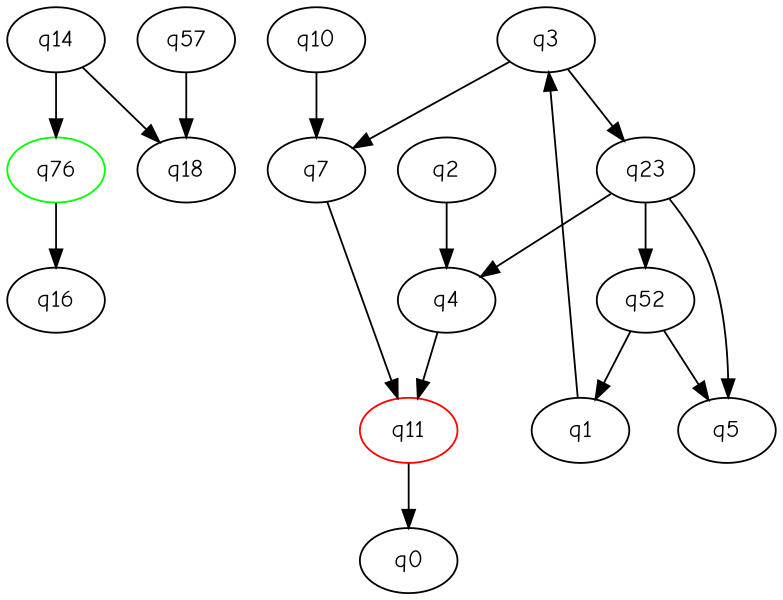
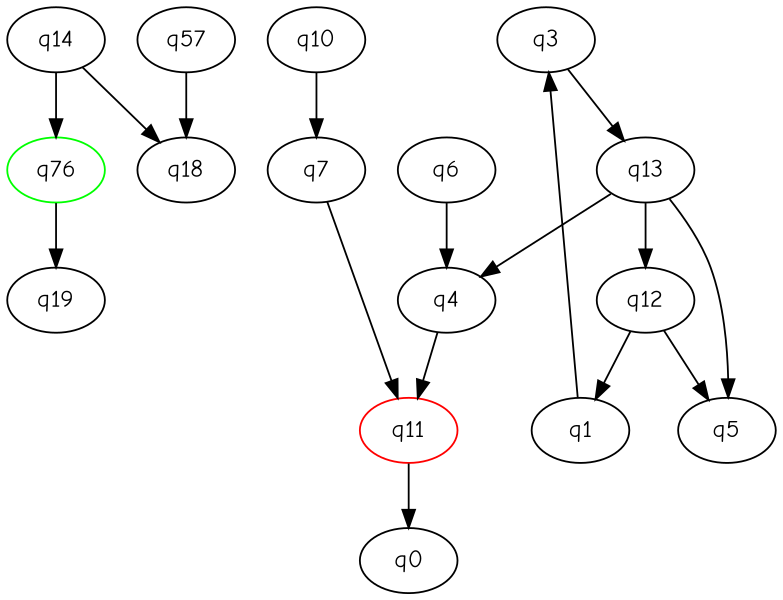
(440, 100) -> none
(447, 170) -> (447, 170)
(646, 170) -> (646, 170)
(56, 300) -> (56, 300)
(646, 300) -> (646, 300)
